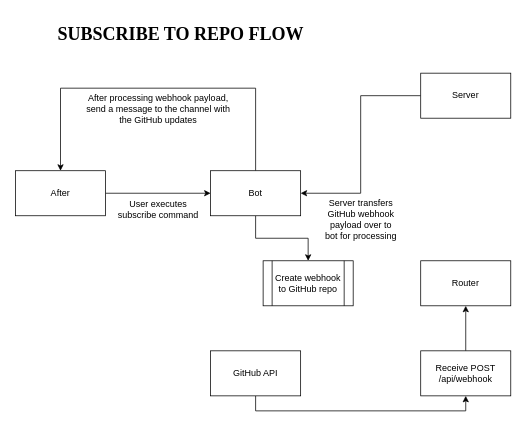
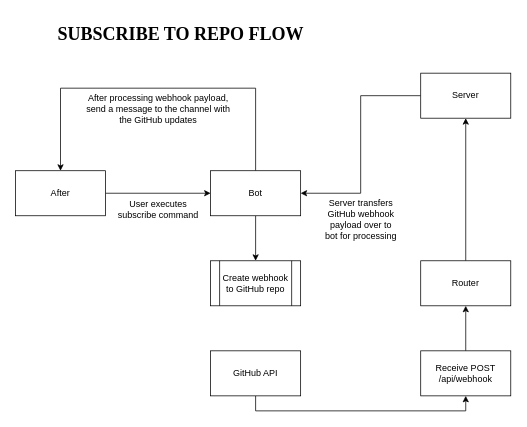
none -> (465, 192)
(308, 283) -> (255, 283)
